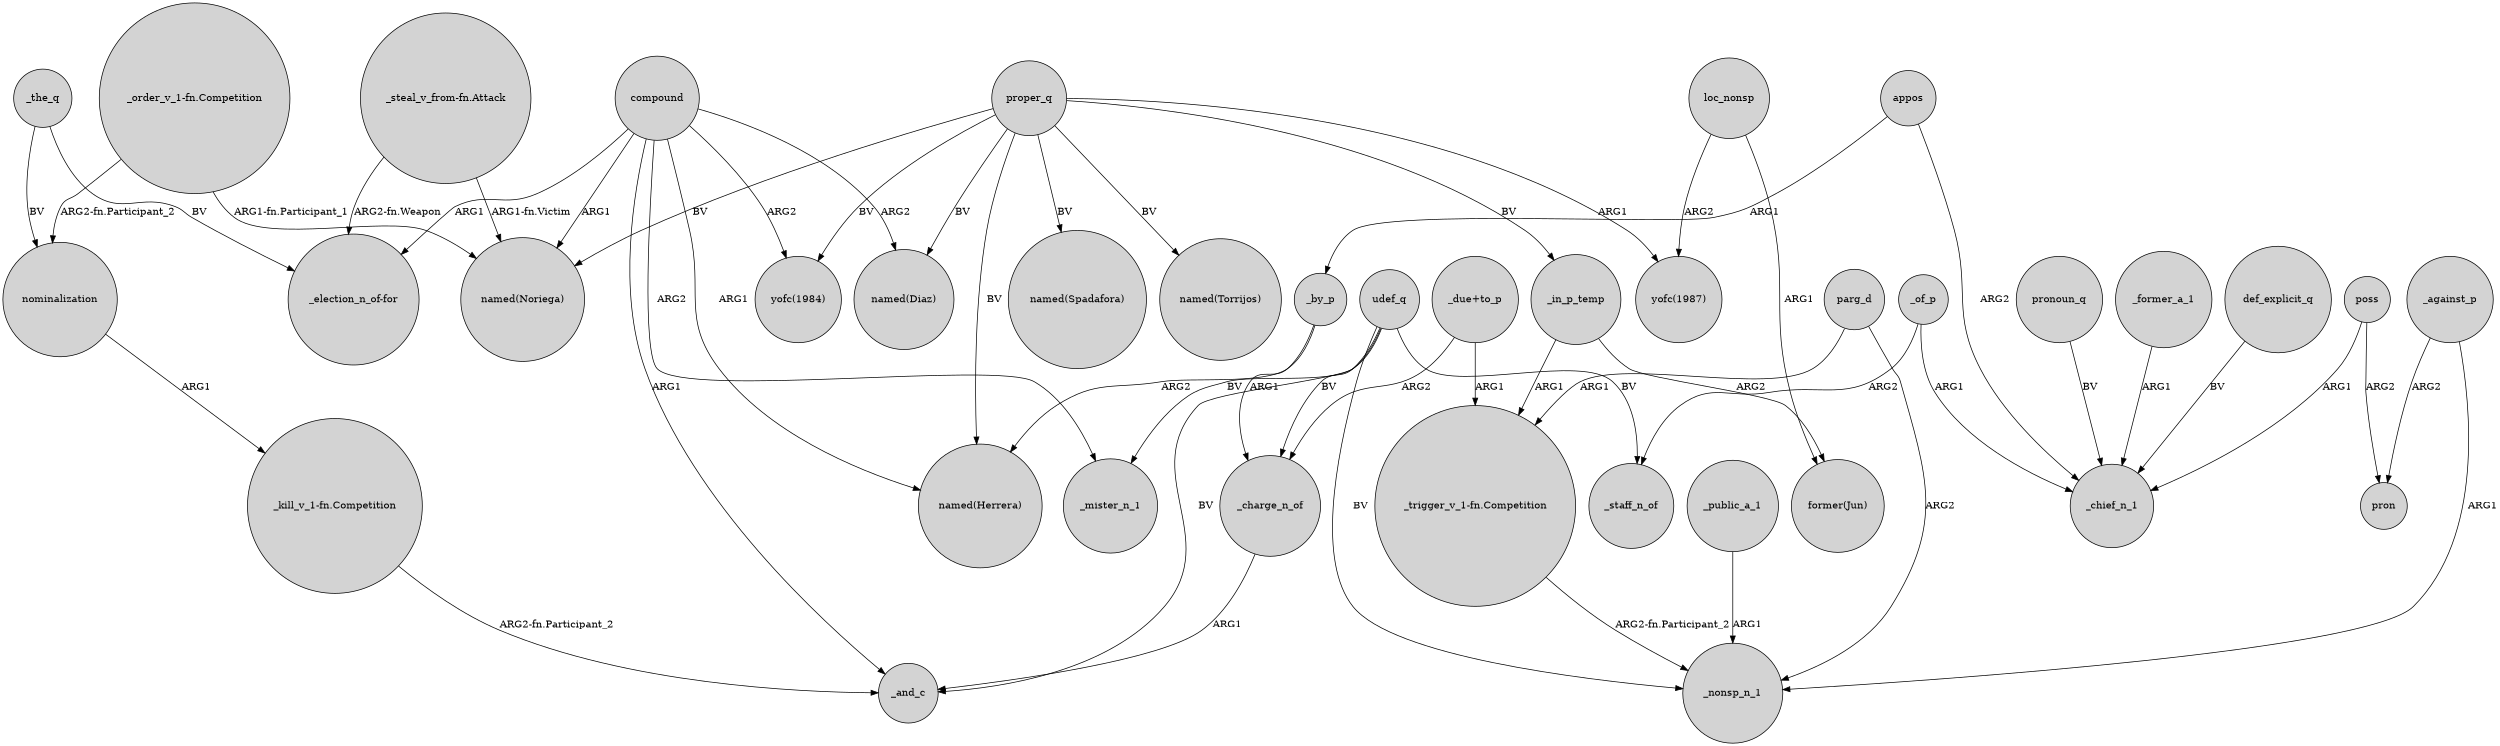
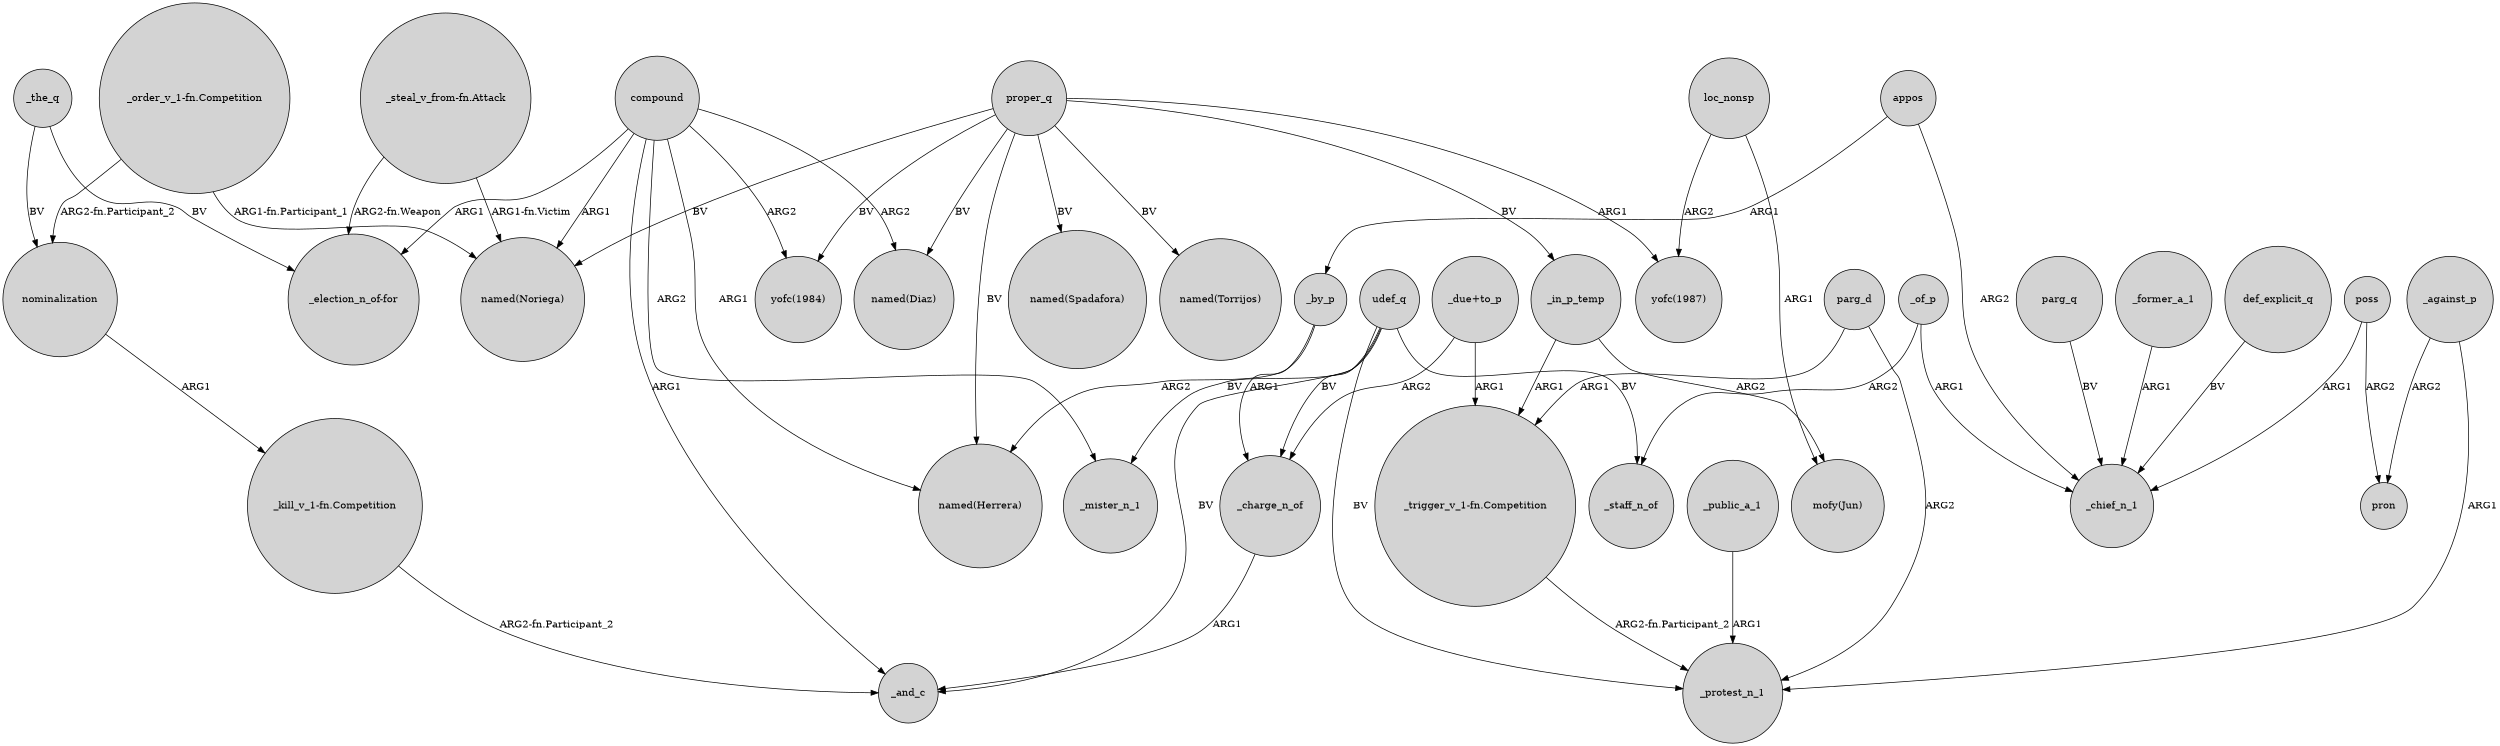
(2059, 300) -> (2059, 300)
(1838, 506) -> (1838, 506)
(1733, 693) -> (1733, 693)
